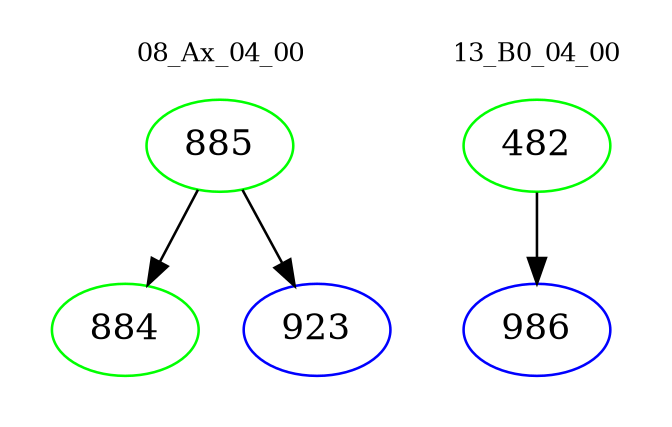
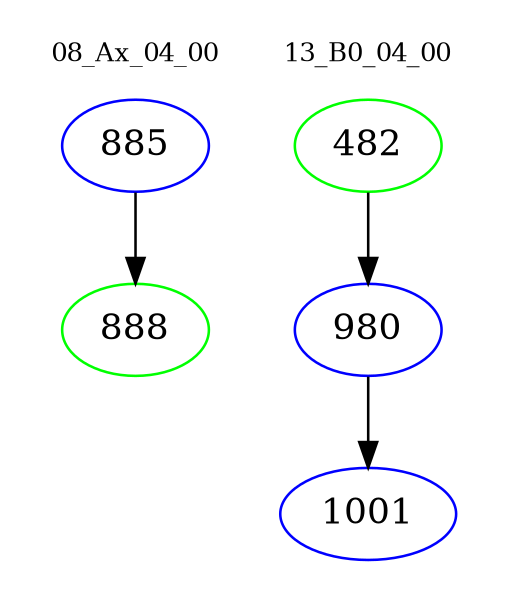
(220, 146) -> (136, 146)
(125, 330) -> (136, 330)
(317, 330) -> none
(537, 330) -> (368, 330)
none -> (368, 514)
